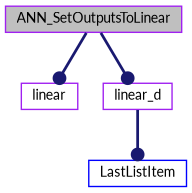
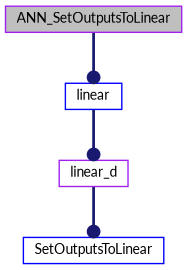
(113, 53) -> (94, 129)
(50, 96) -> (94, 96)
(138, 173) -> (94, 251)
